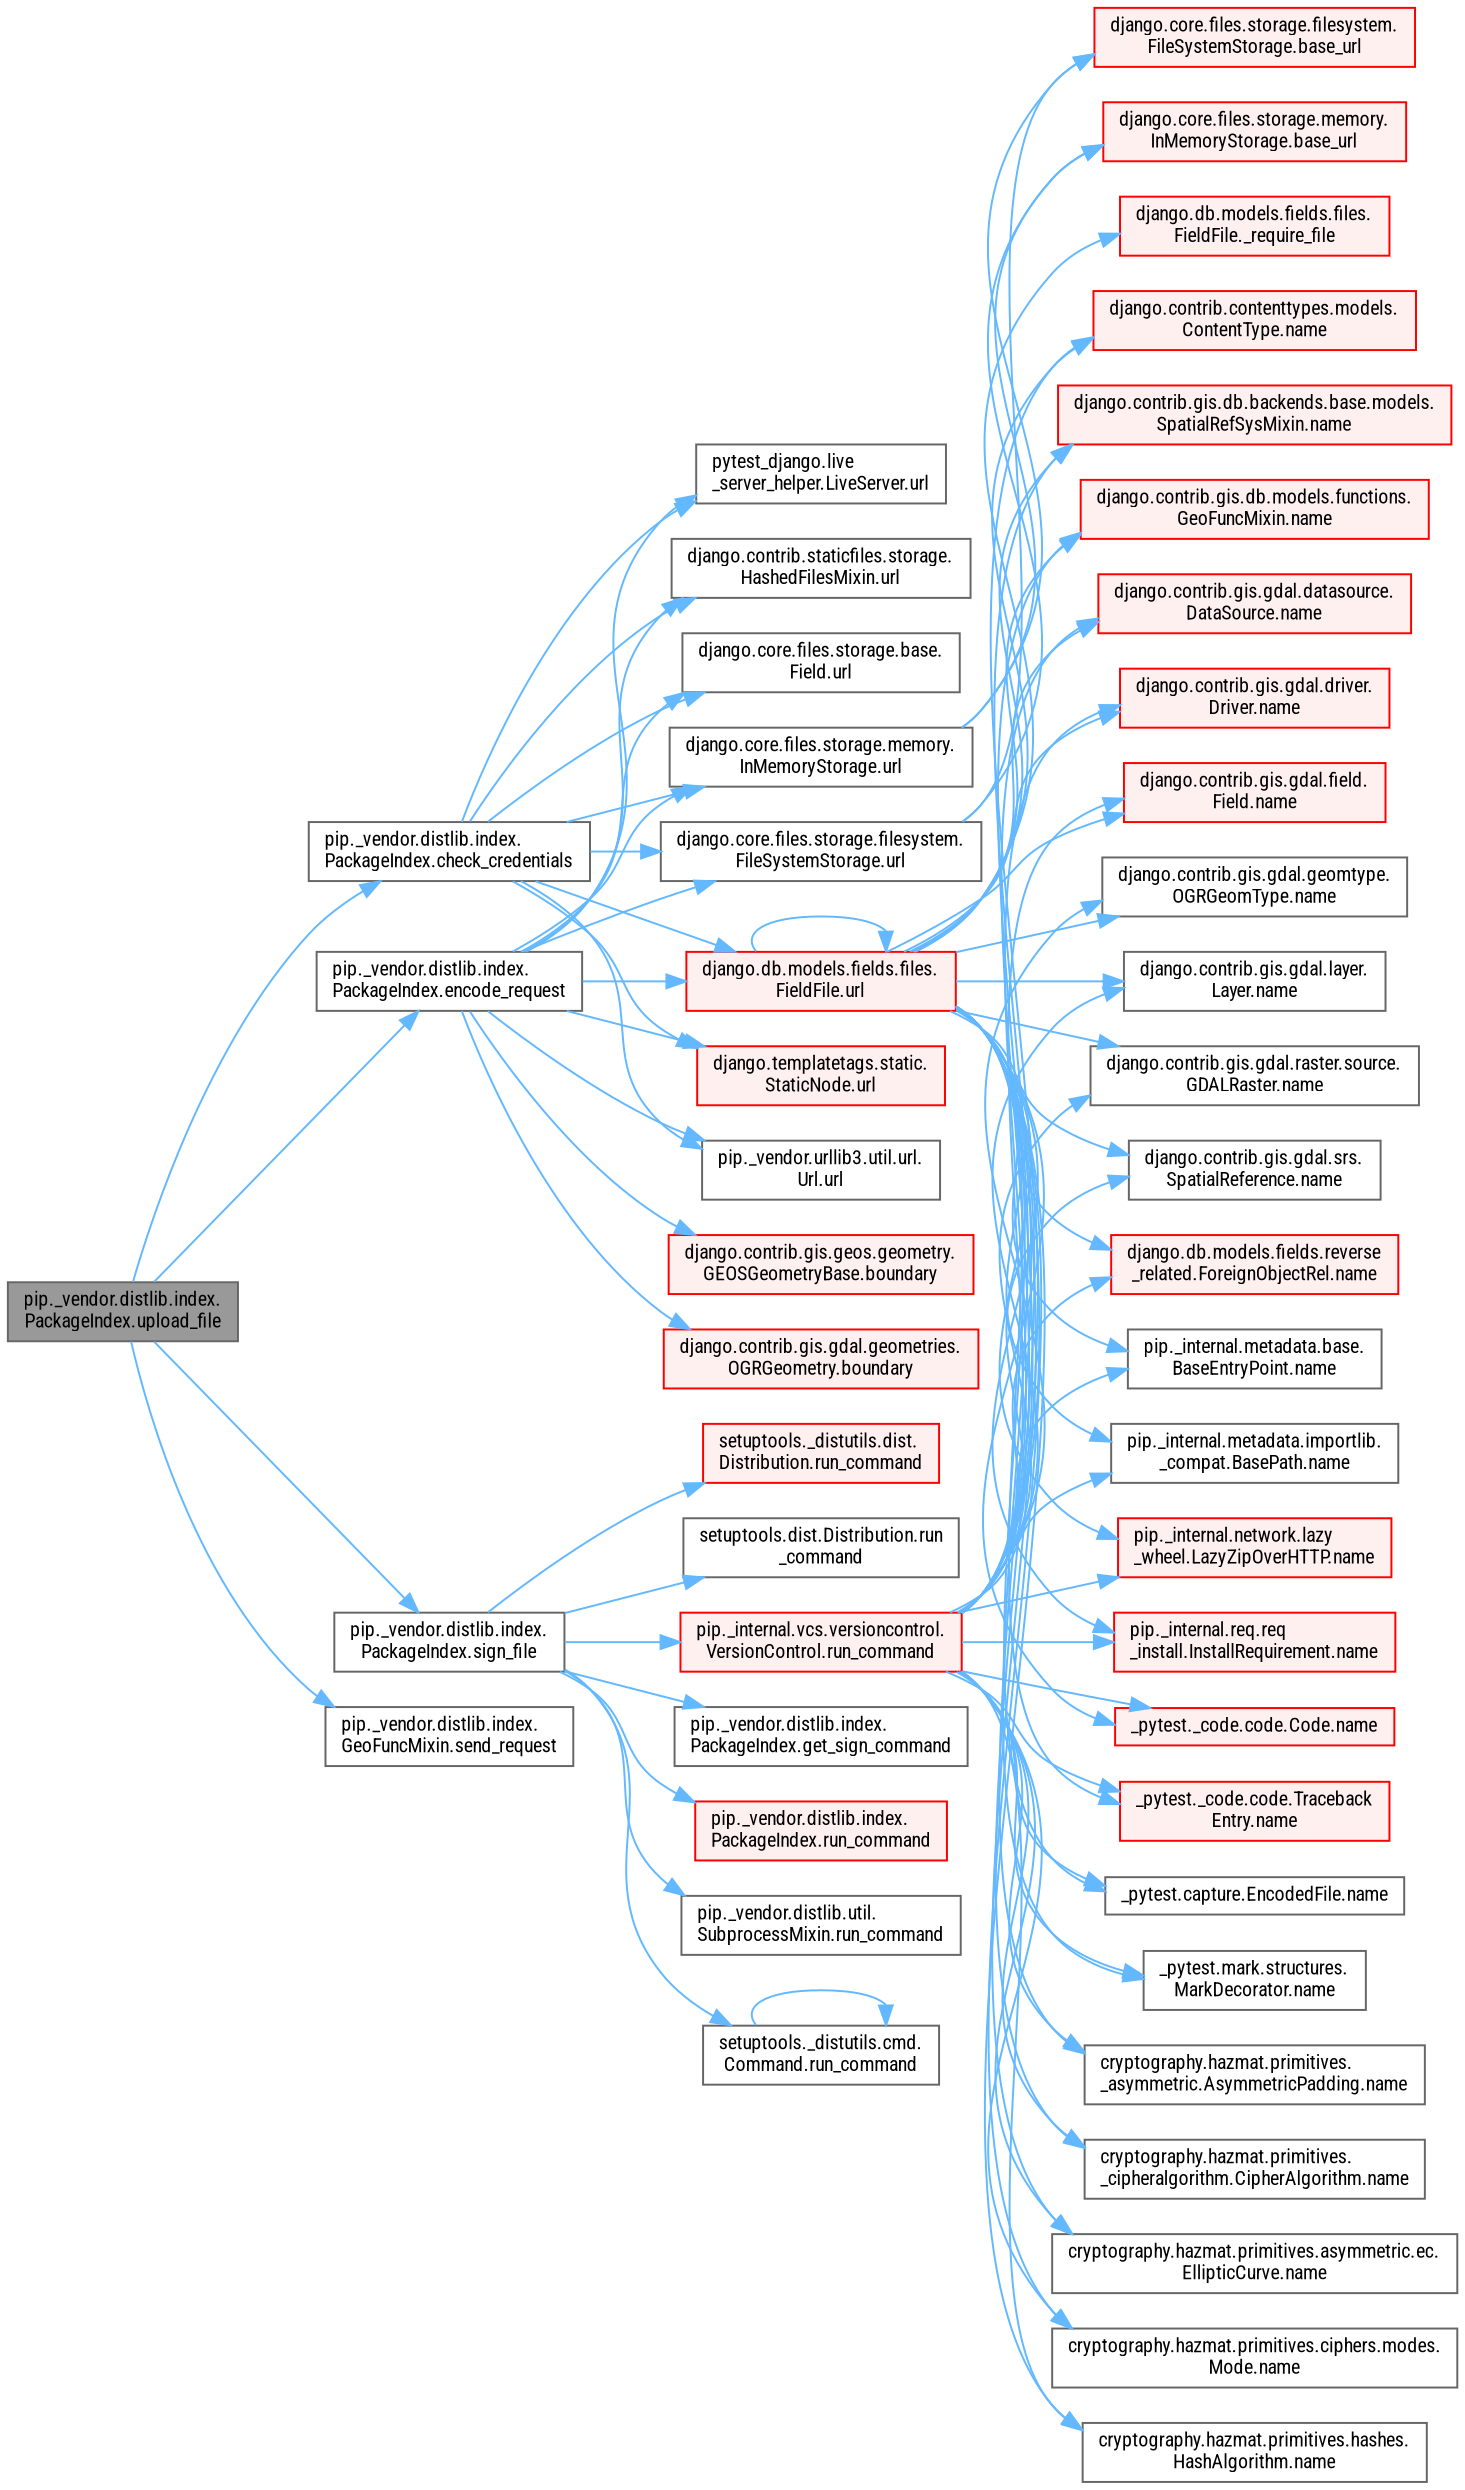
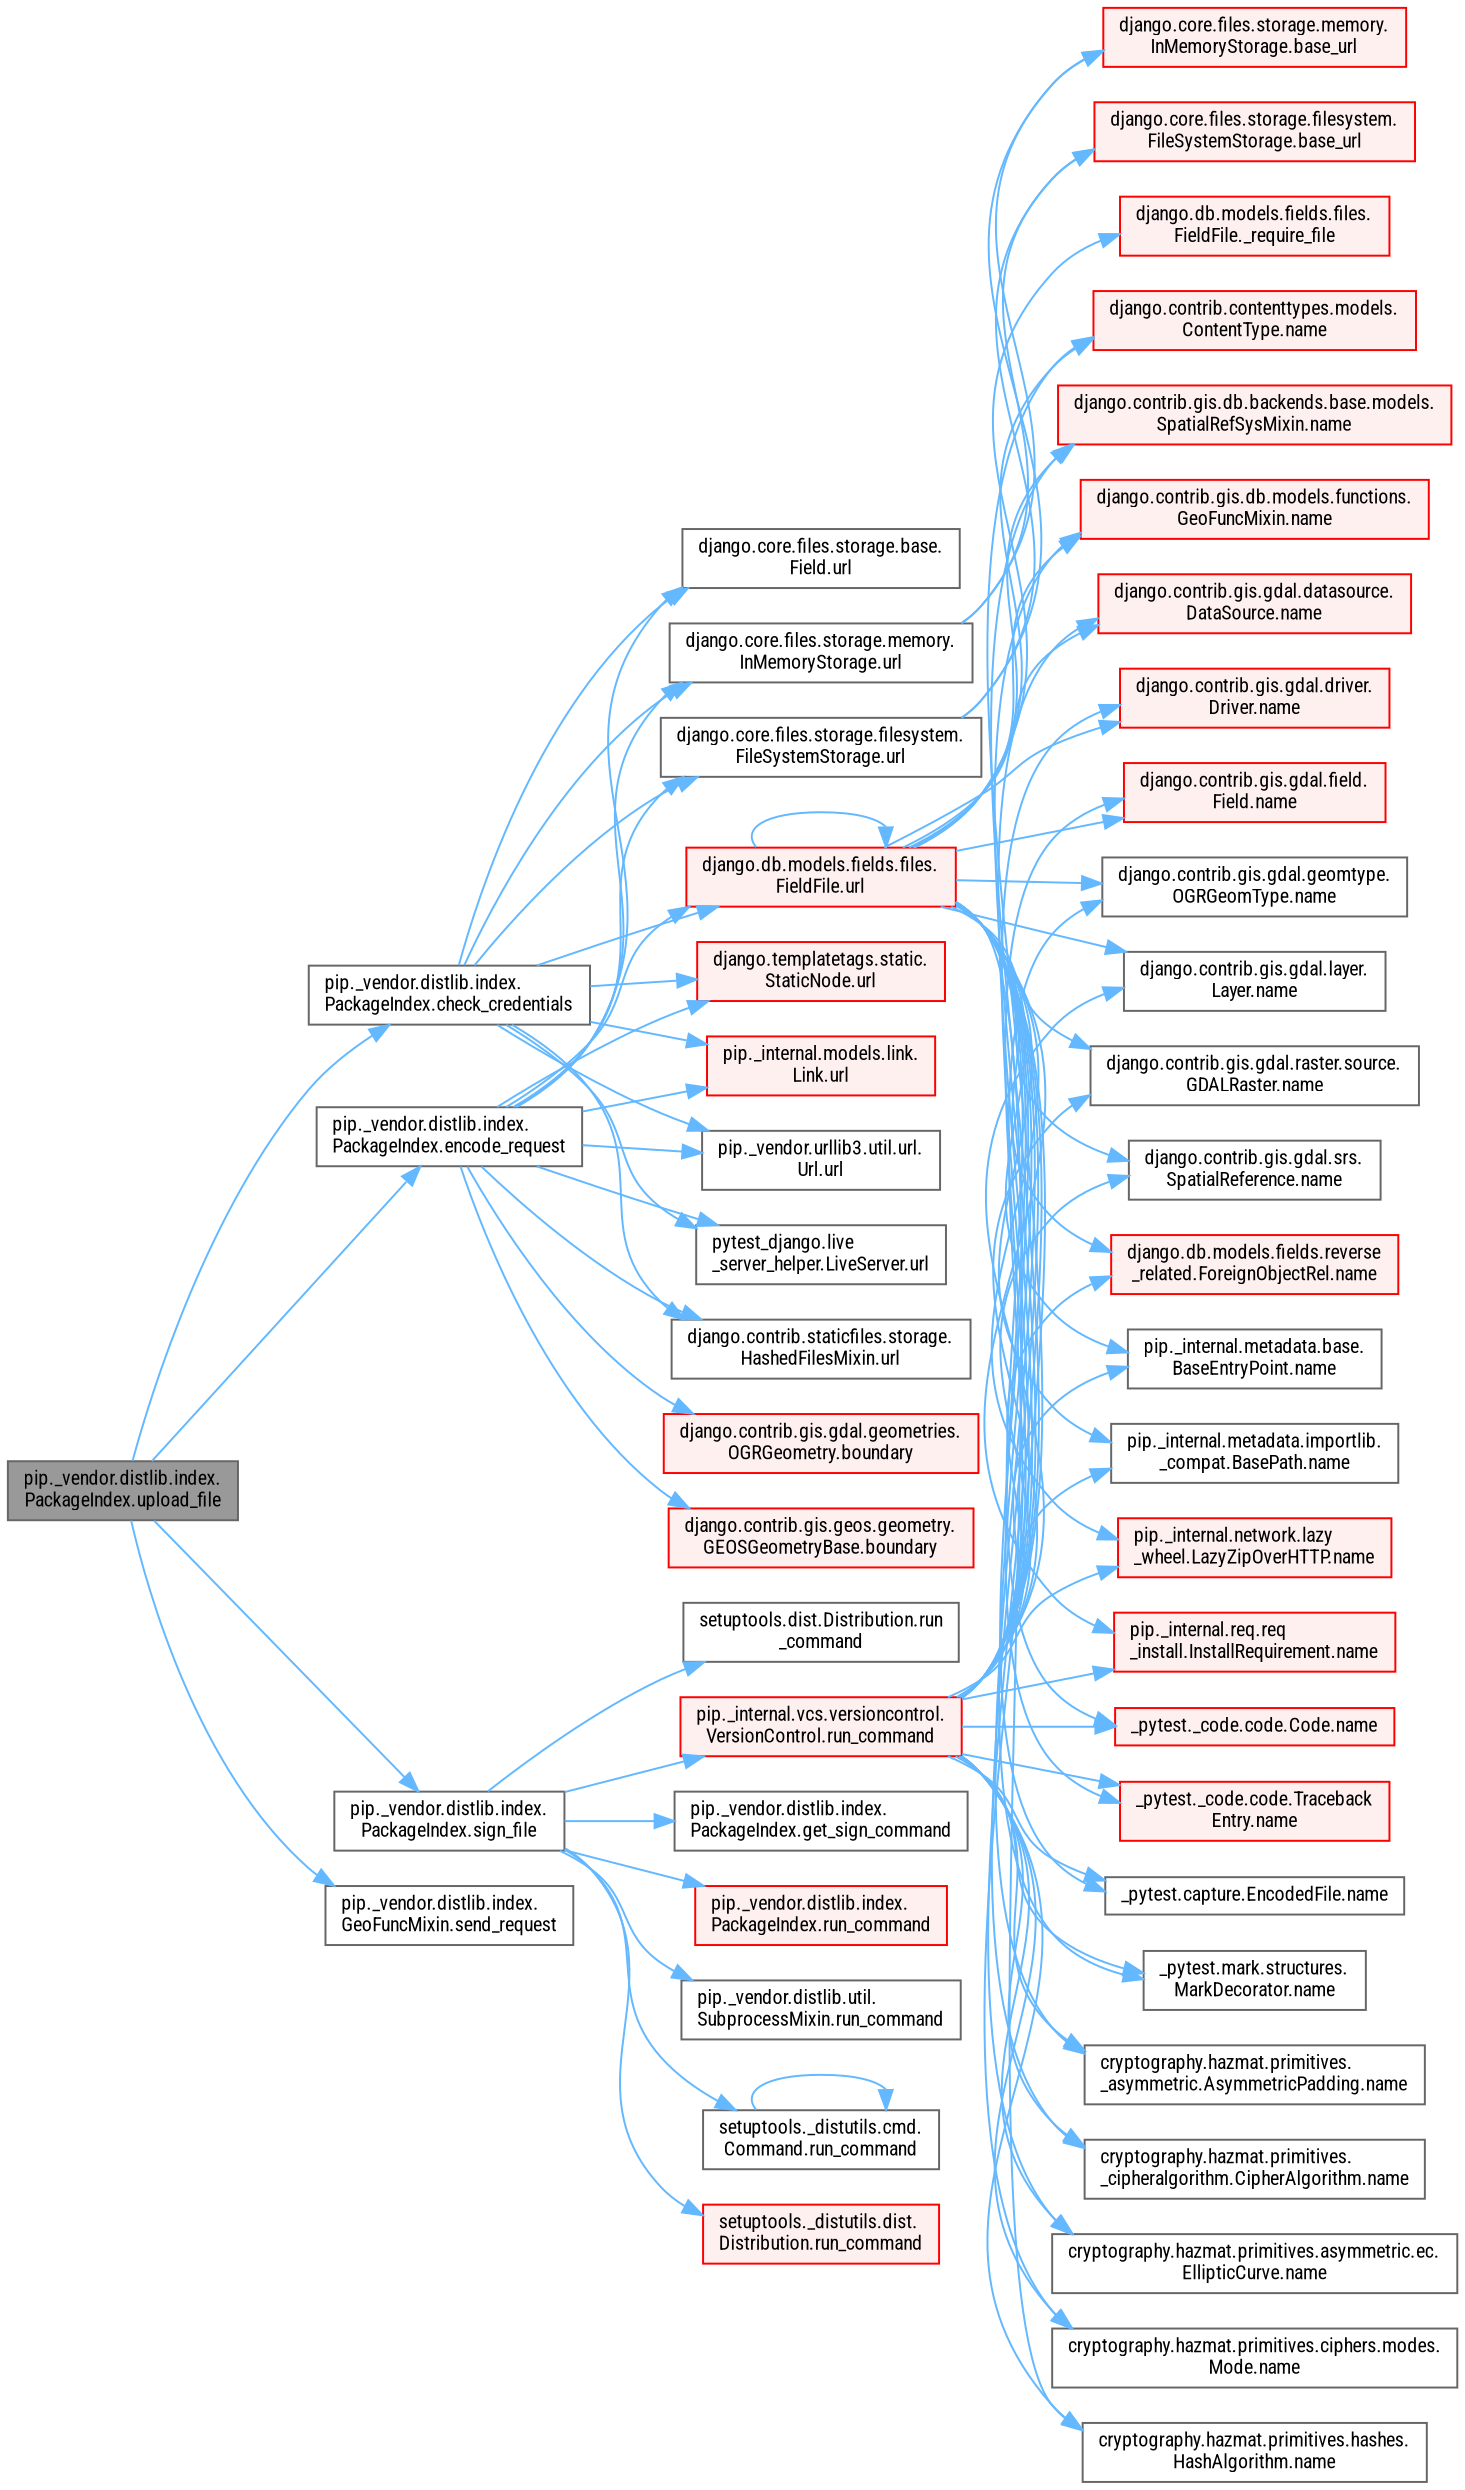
none -> (821, 1066)
